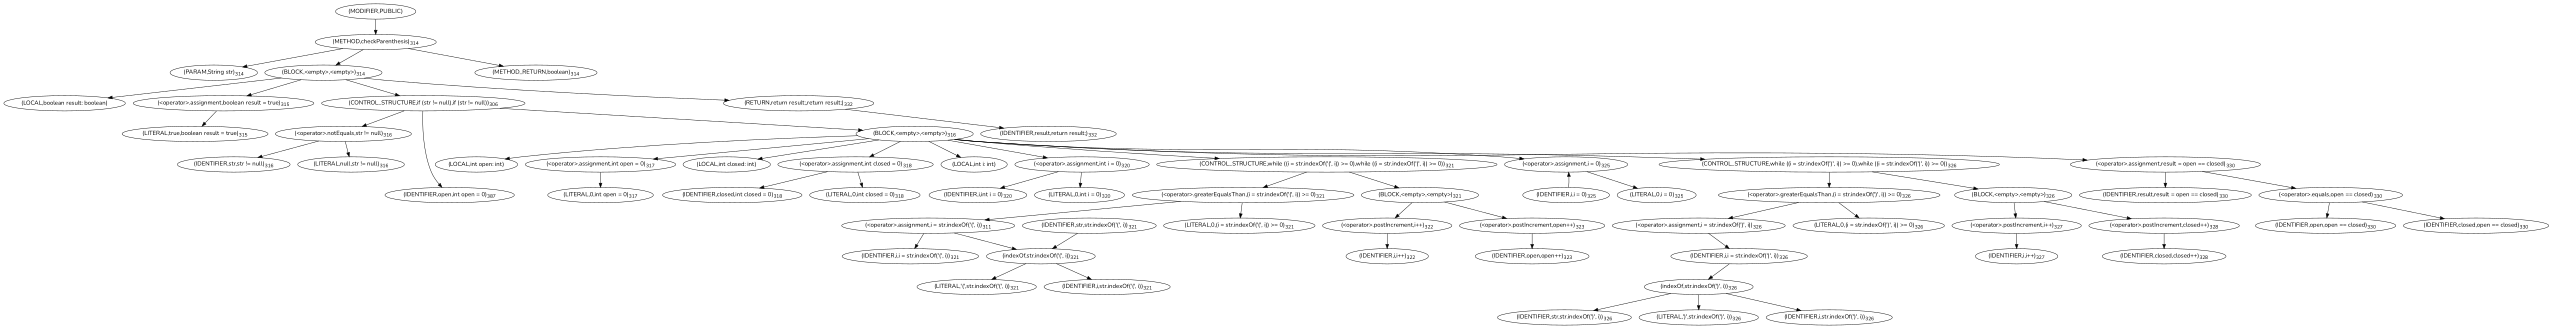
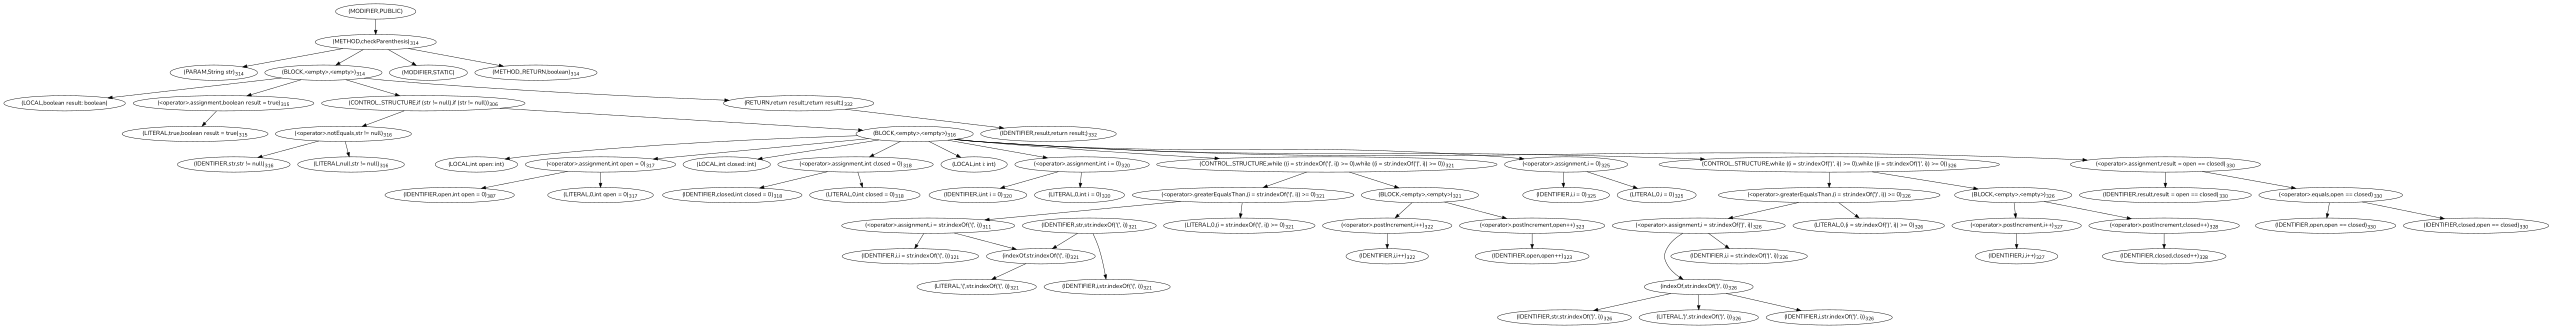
none -> (428, 73)
(425, 149) -> (527, 179)
(1569, 182) -> (1563, 178)
(1721, 270) -> (1665, 254)
(1072, 271) -> (1101, 254)
